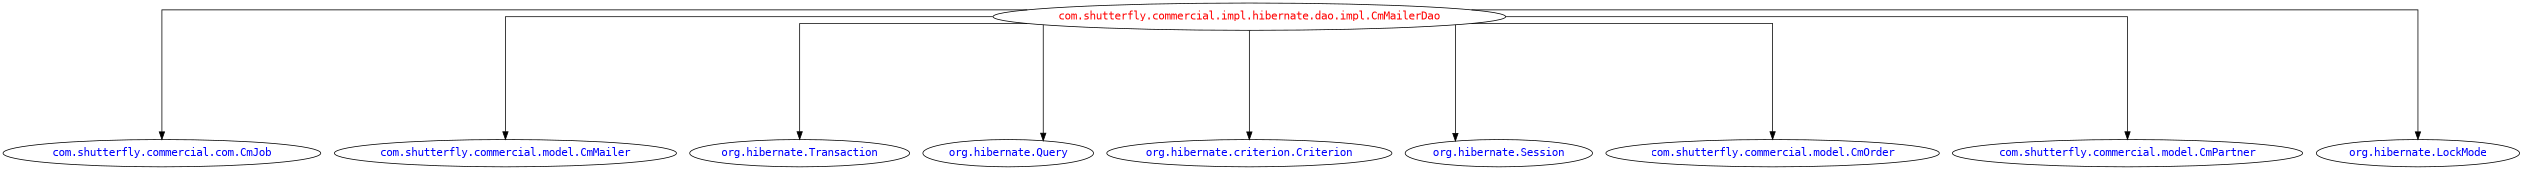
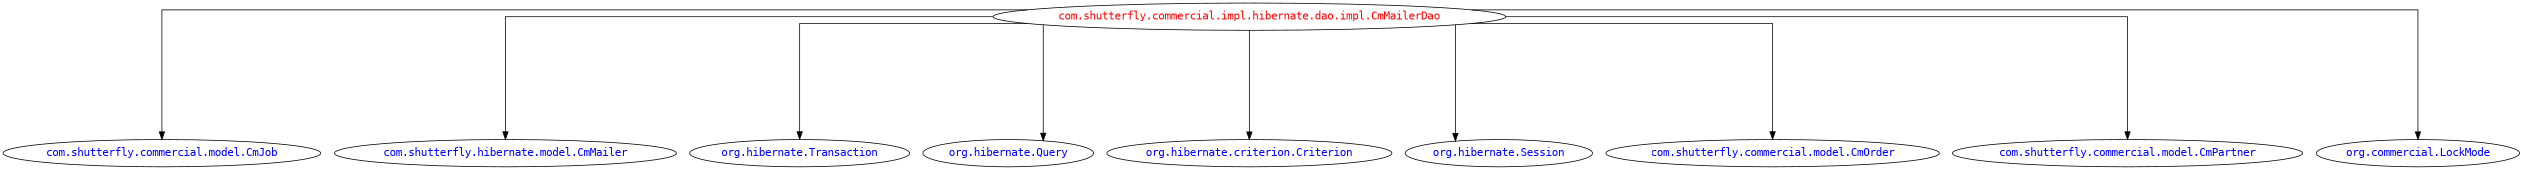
(162, 153) -> (162, 153)
(505, 153) -> (505, 153)
(2418, 153) -> (2418, 153)
